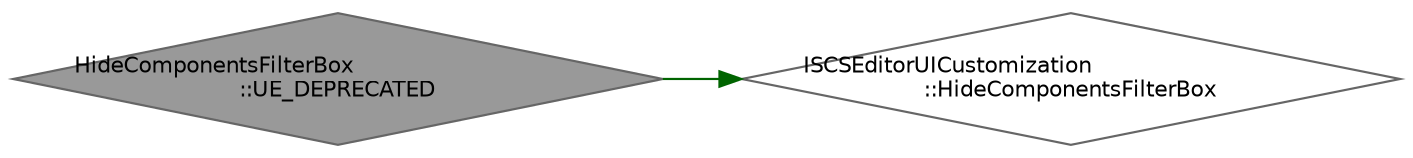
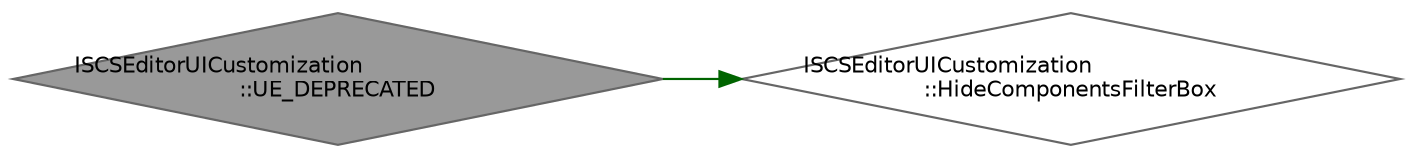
(338, 79) -> (338, 79)
